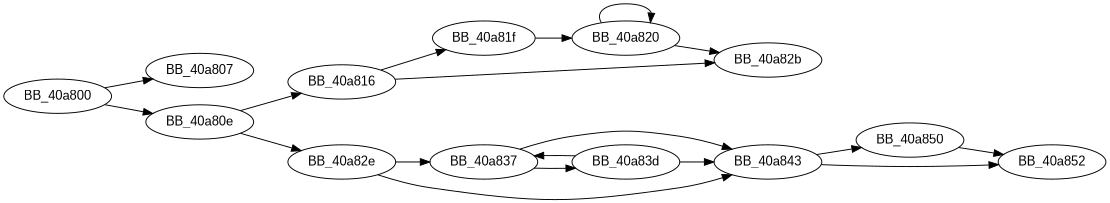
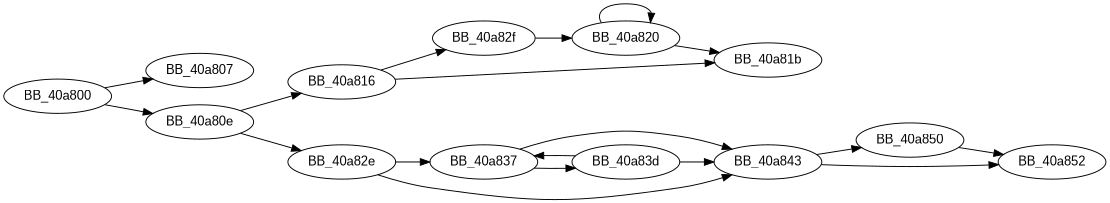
(484, 38) -> (484, 38)
(768, 60) -> (768, 60)
